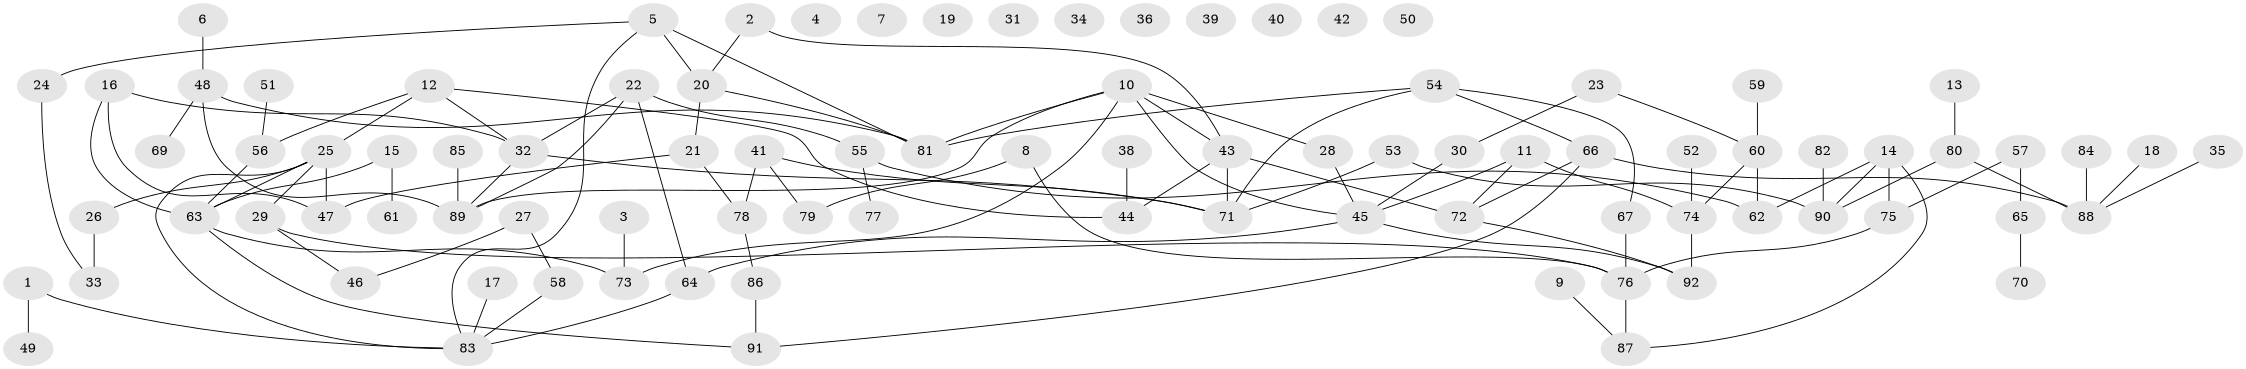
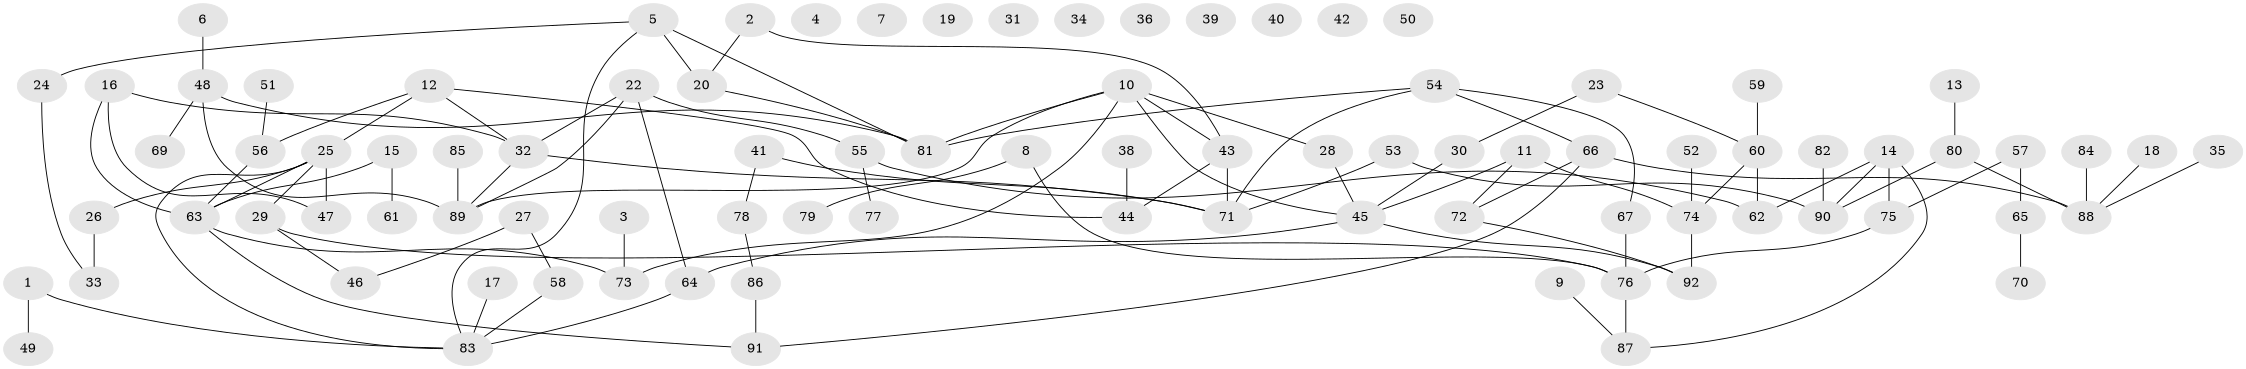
(694, 152) -> none
(784, 185) -> none
(1353, 187) -> none
